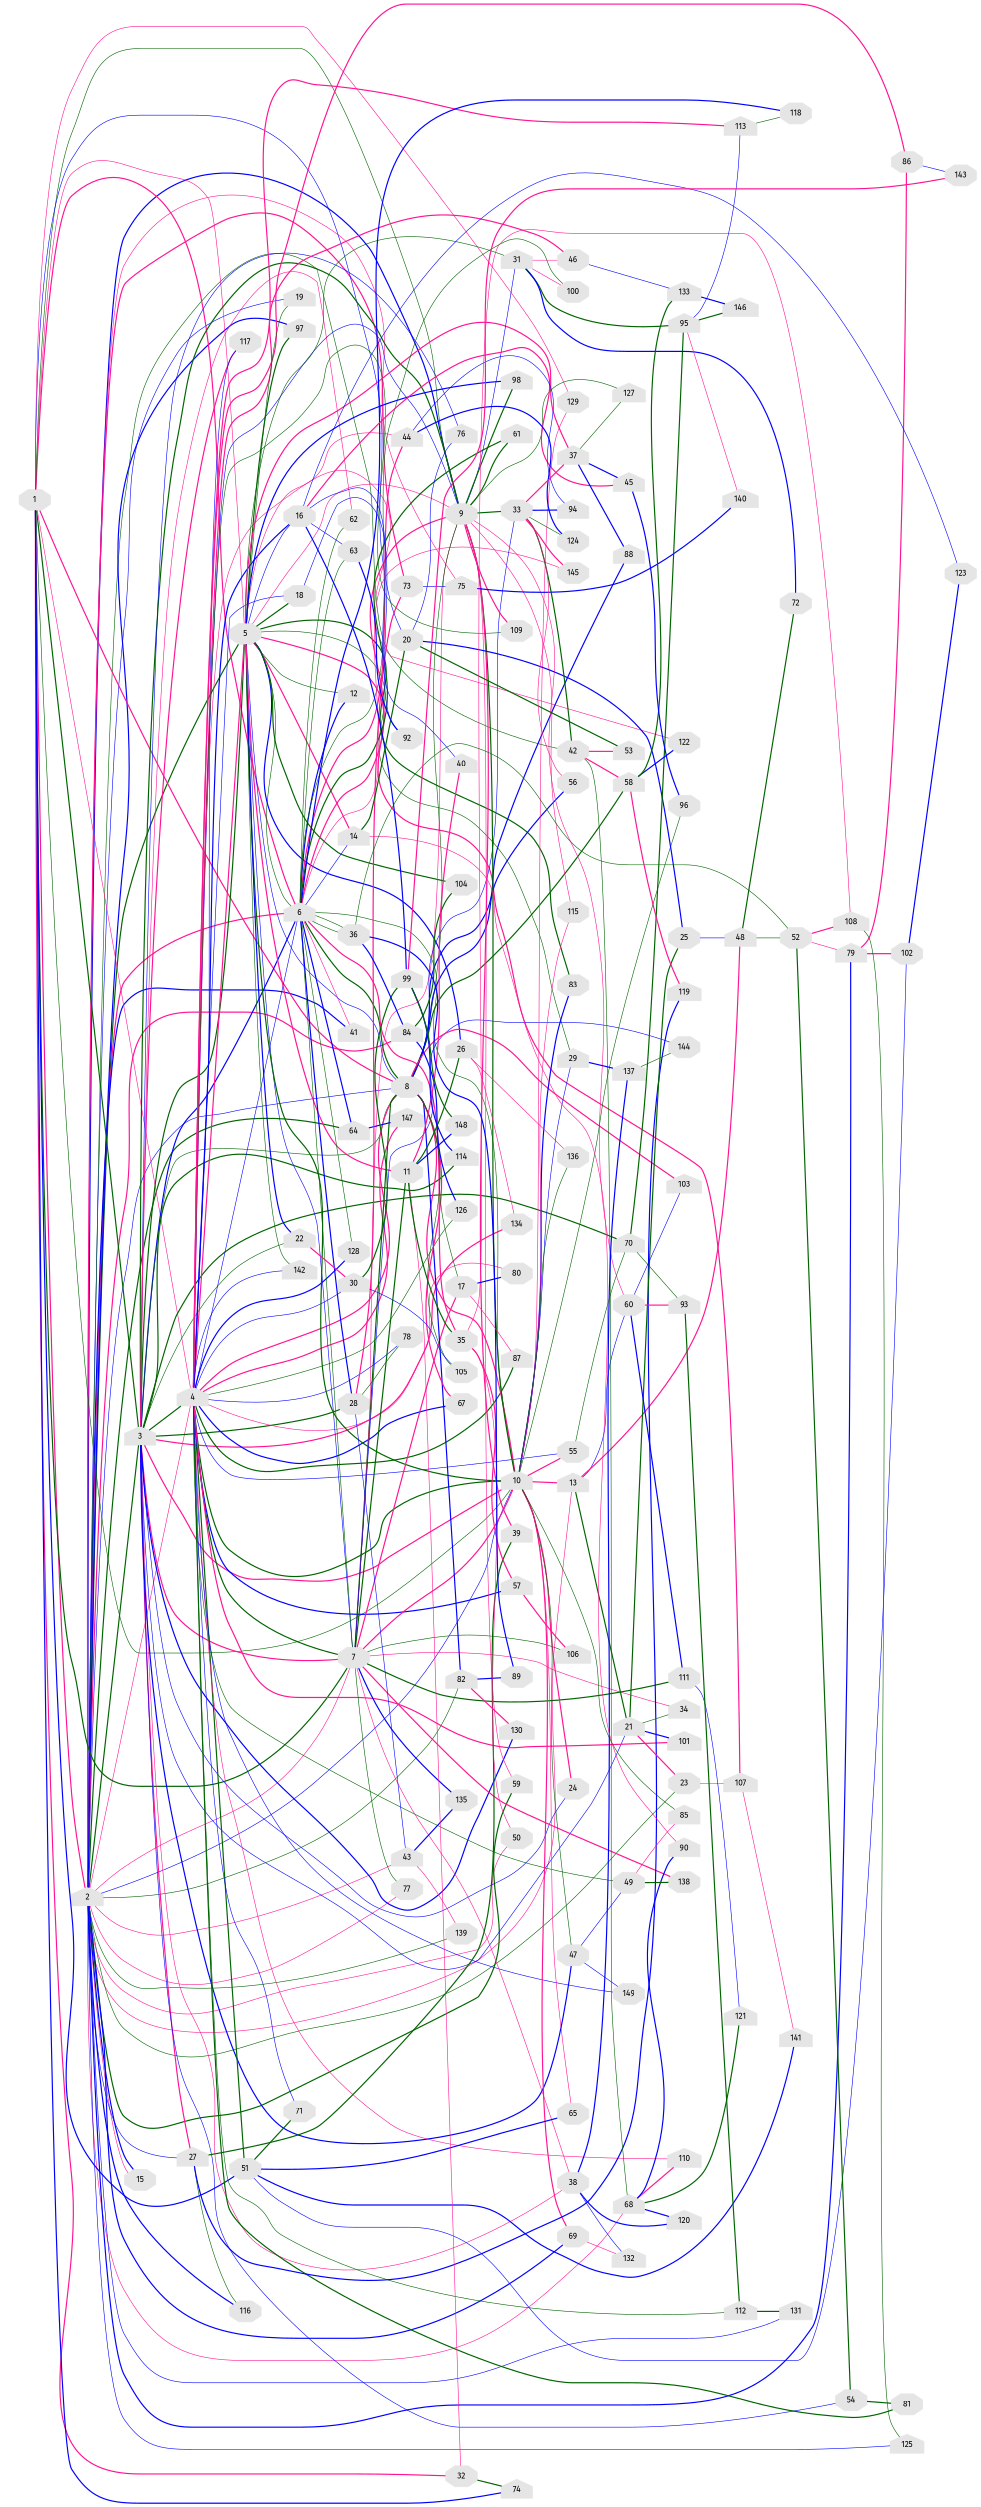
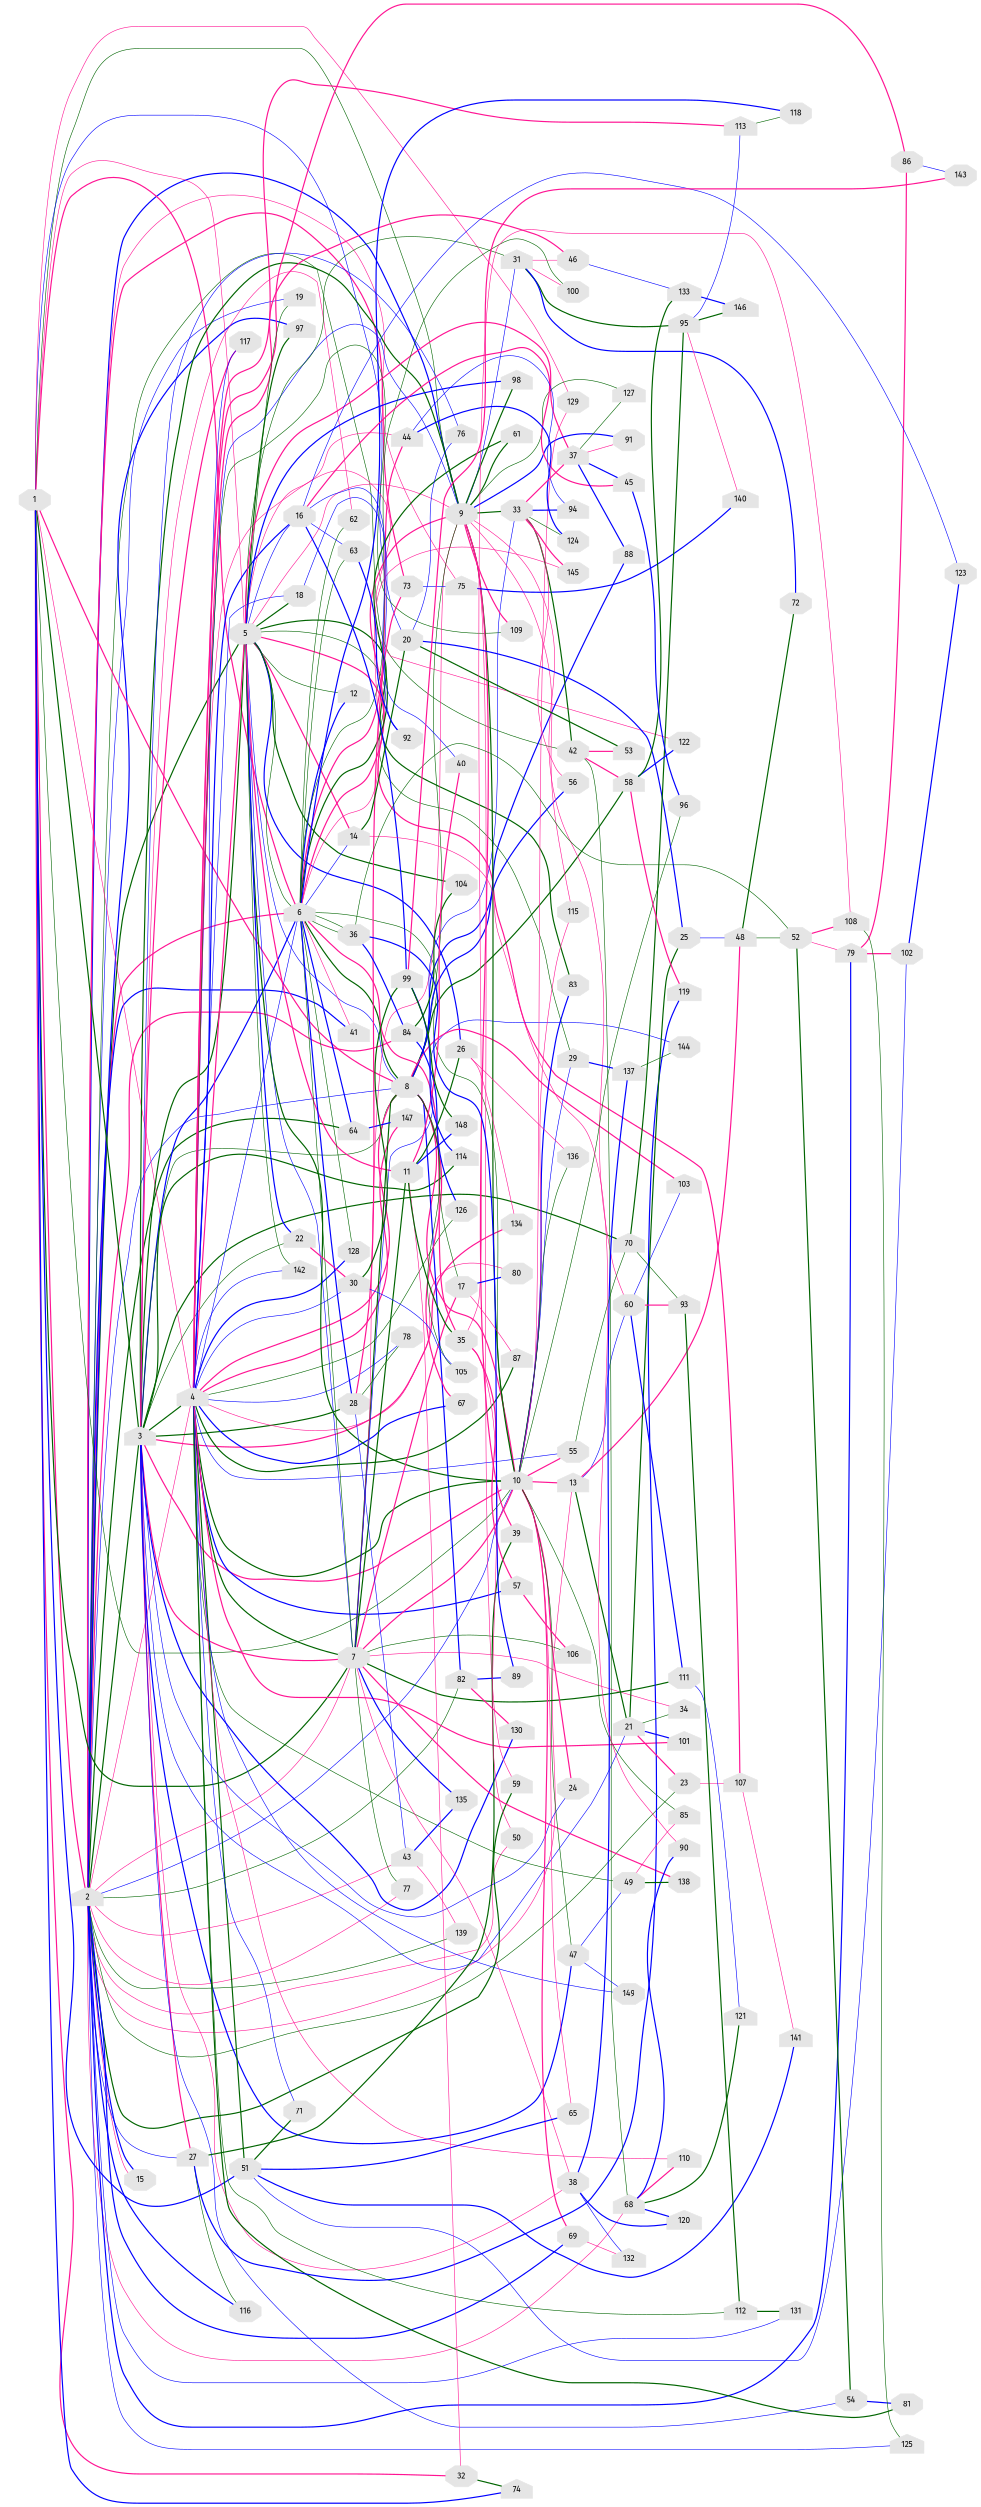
none -> (629, 440)
(879, 2402) -> (879, 2402)
